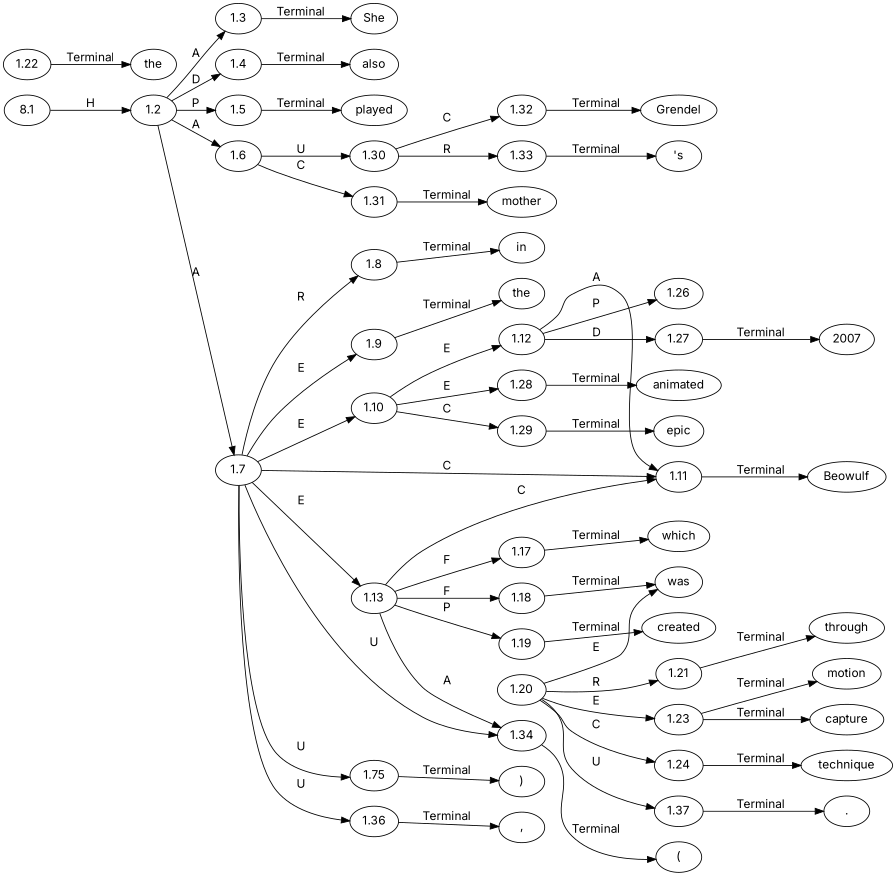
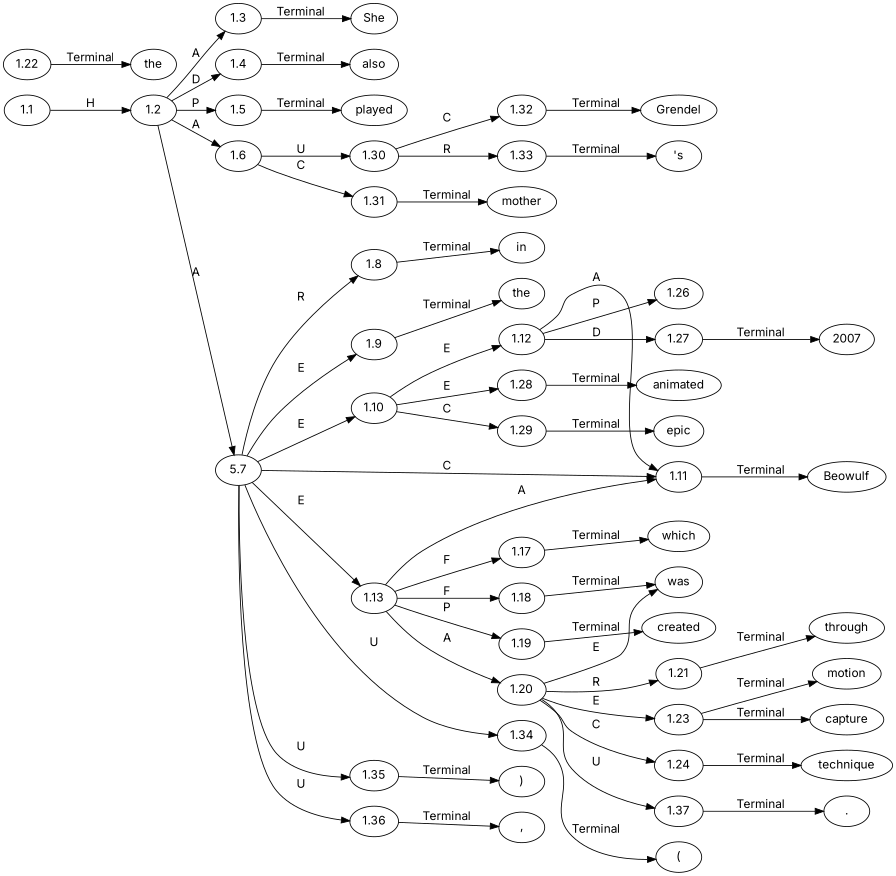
(27, 110) -> (27, 110)
(238, 470) -> (238, 470)
(522, 491) -> (522, 491)
(420, 685) -> (435, 653)
(374, 776) -> (374, 776)
